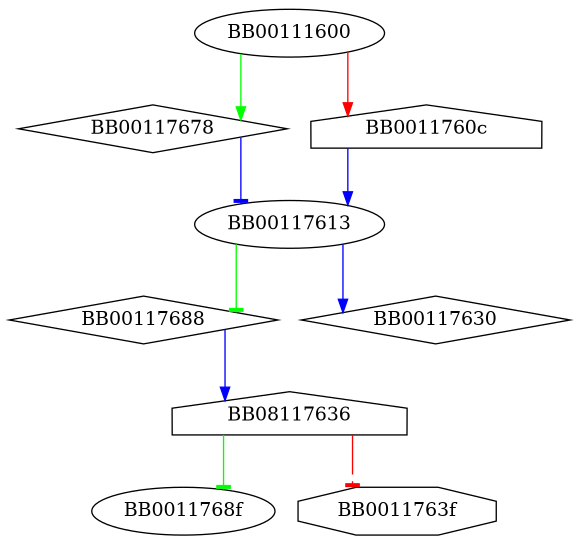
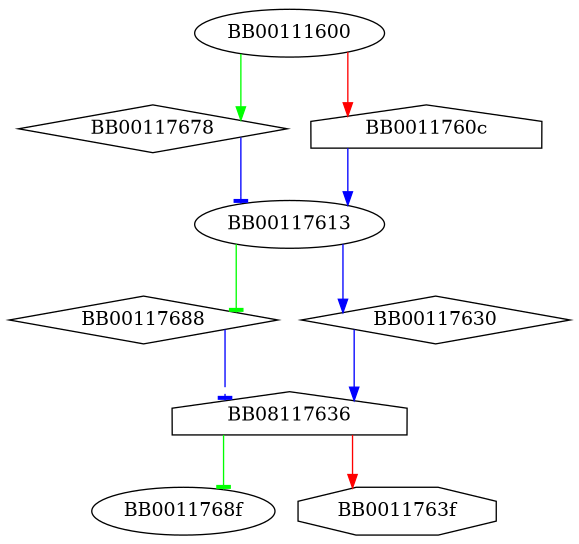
(225, 358) -> (225, 358)
none -> (354, 358)
(353, 455) -> (353, 455)
